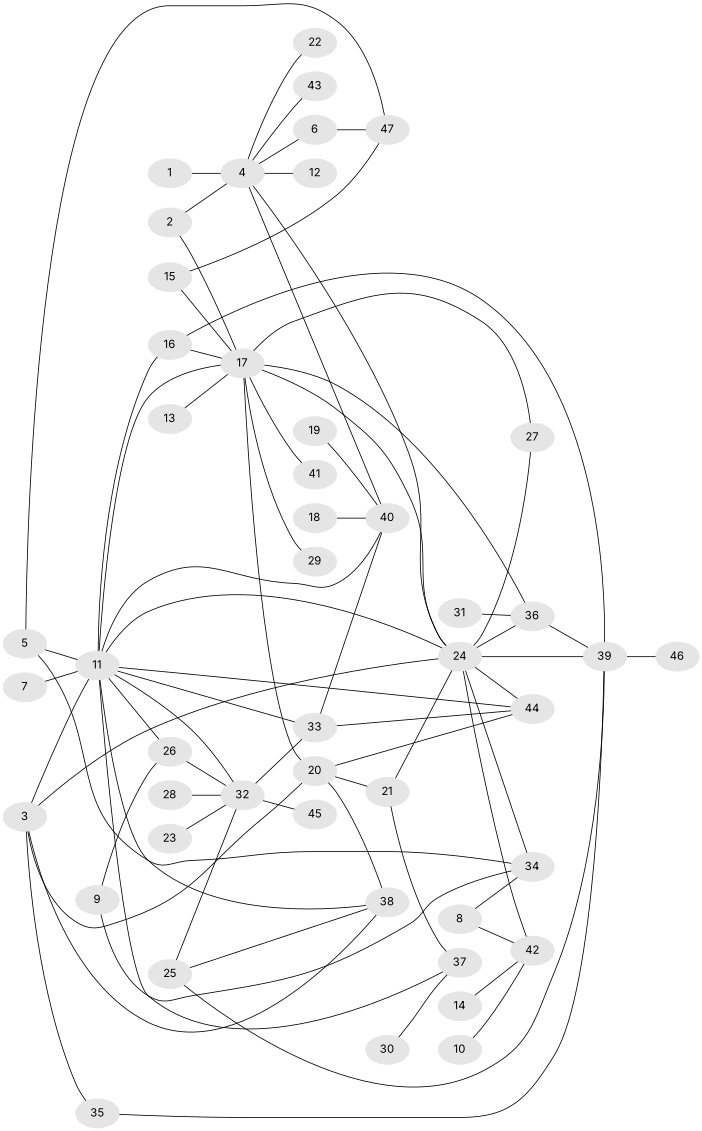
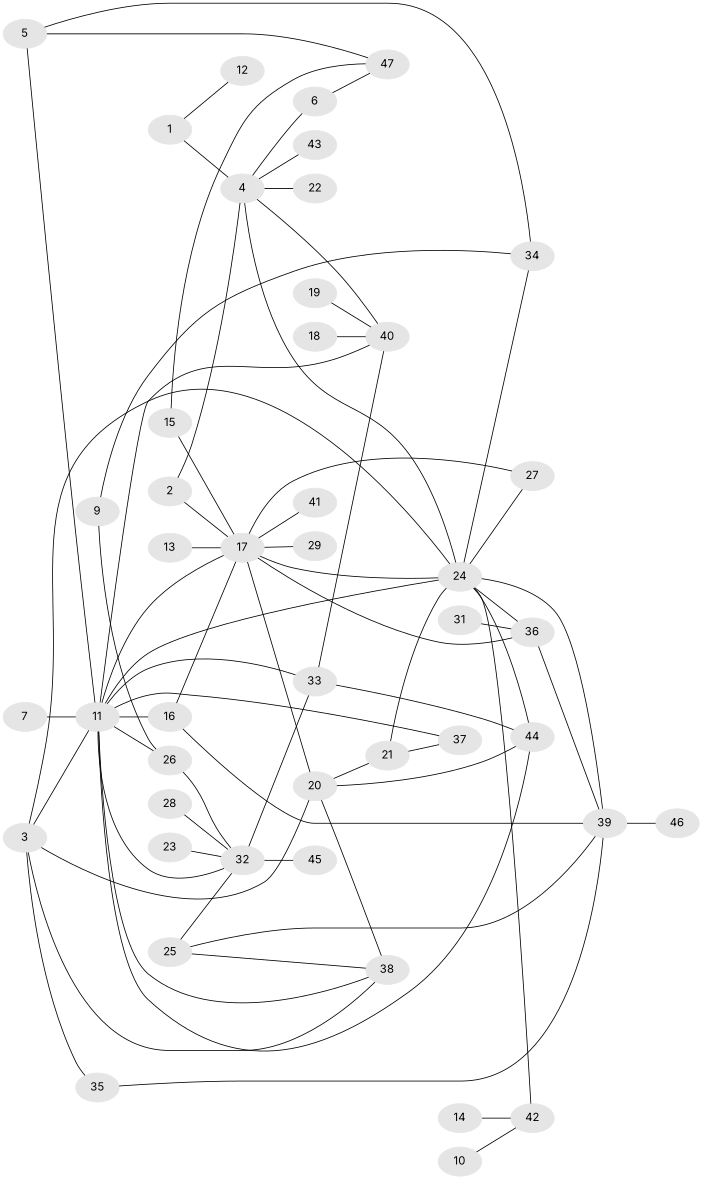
(279, 173) -> (206, 100)
(460, 919) -> none
(387, 1050) -> none
